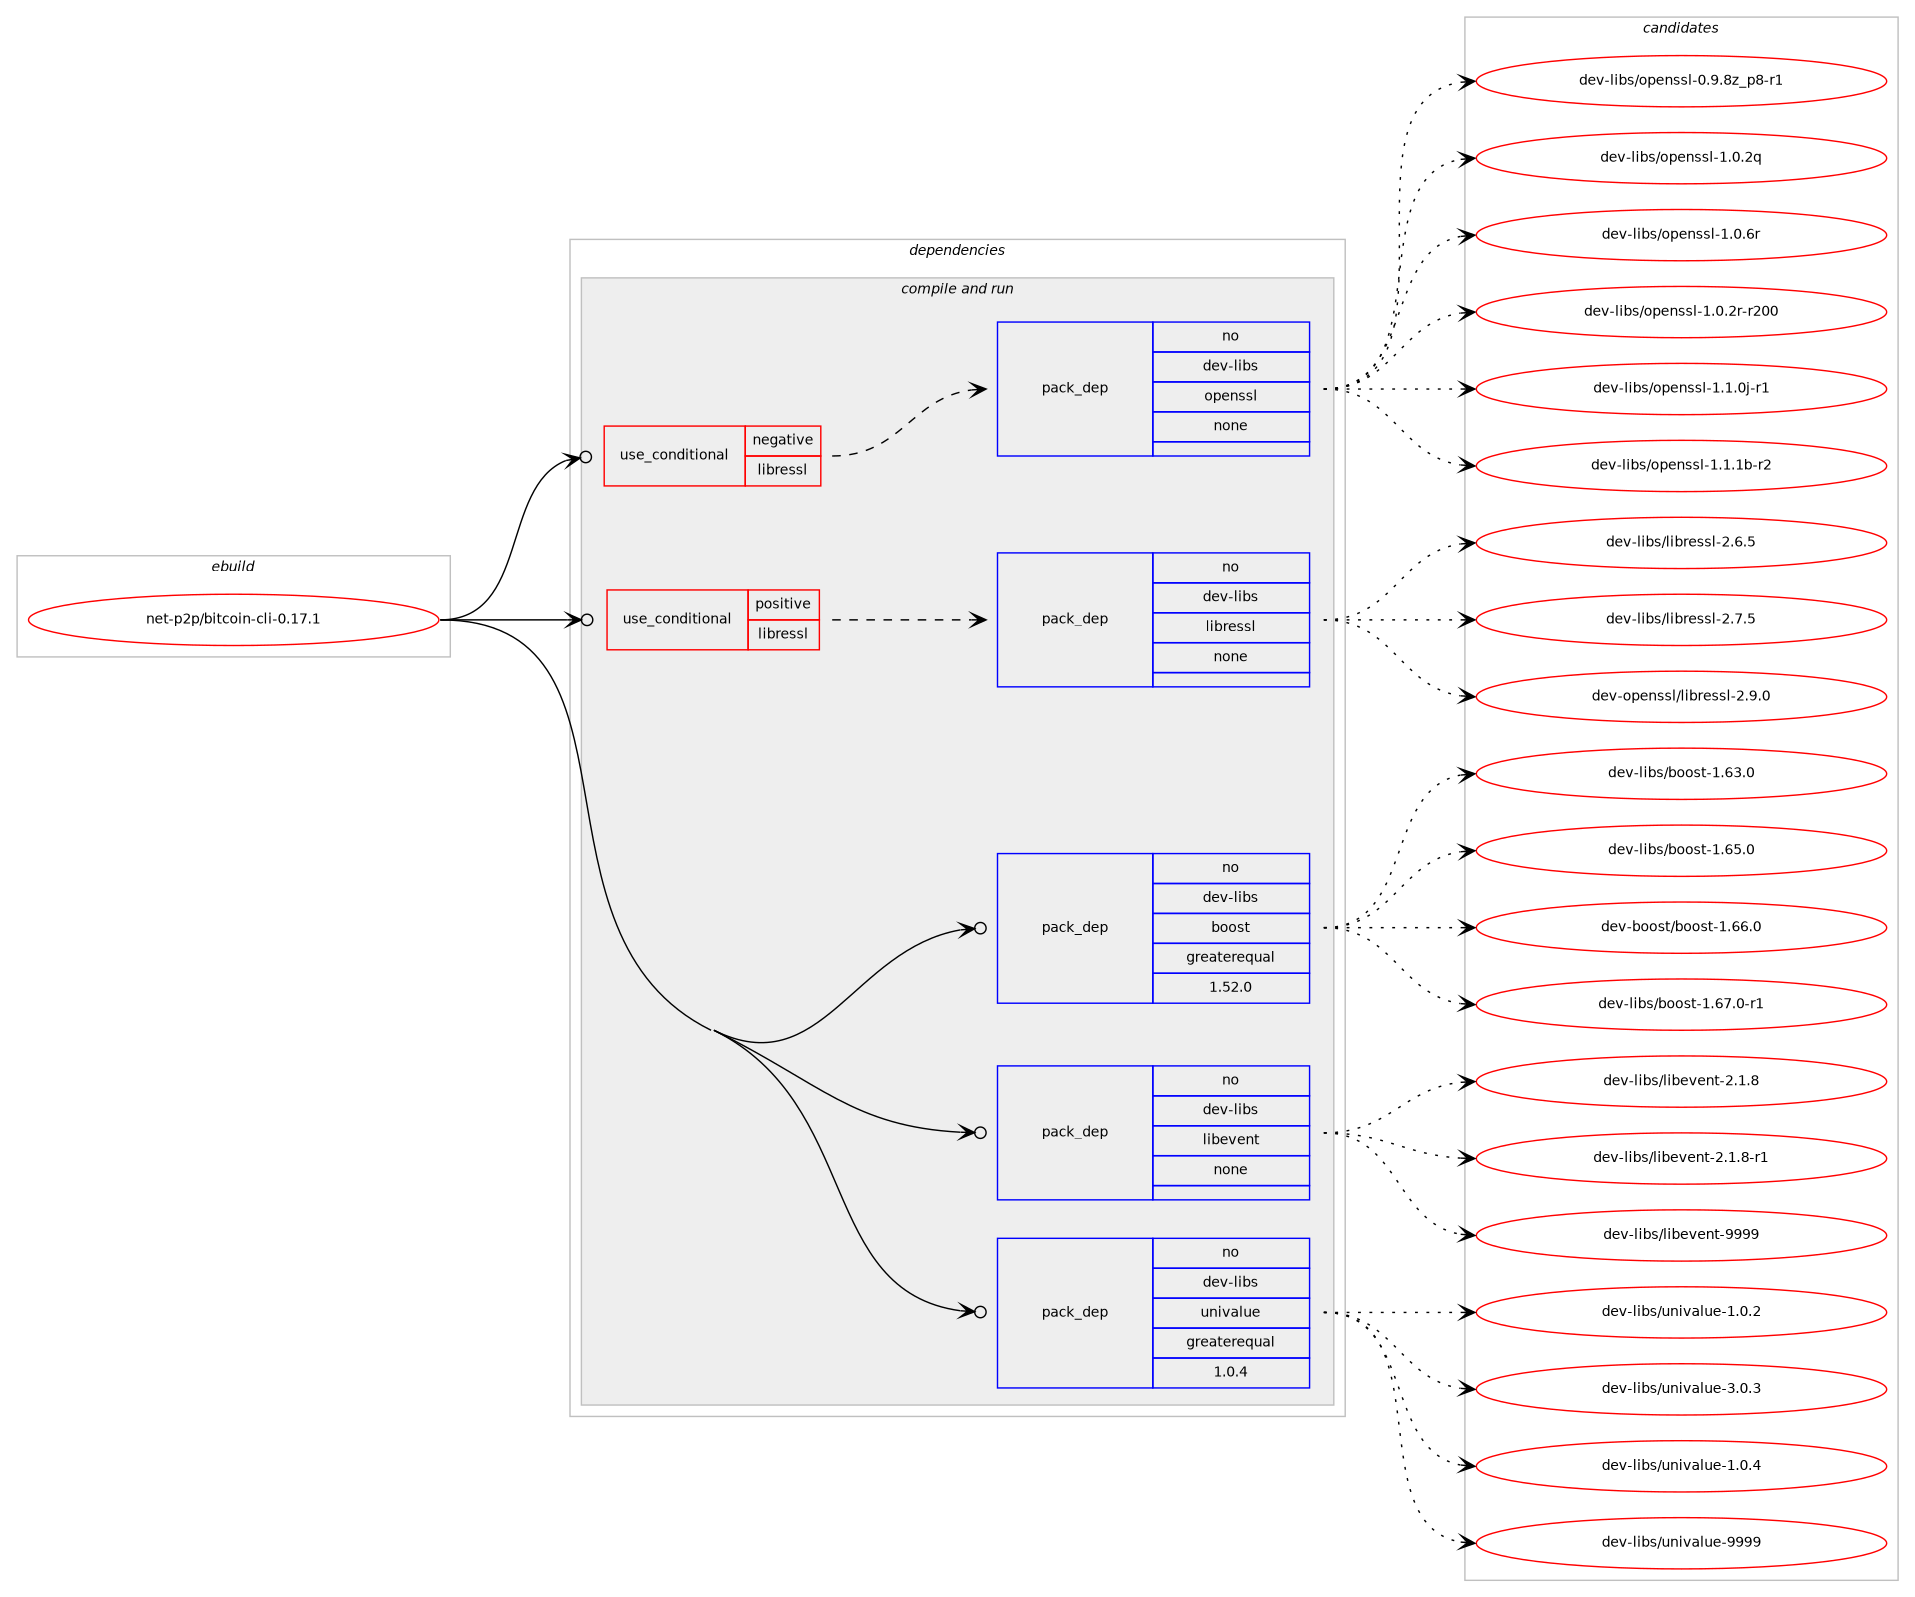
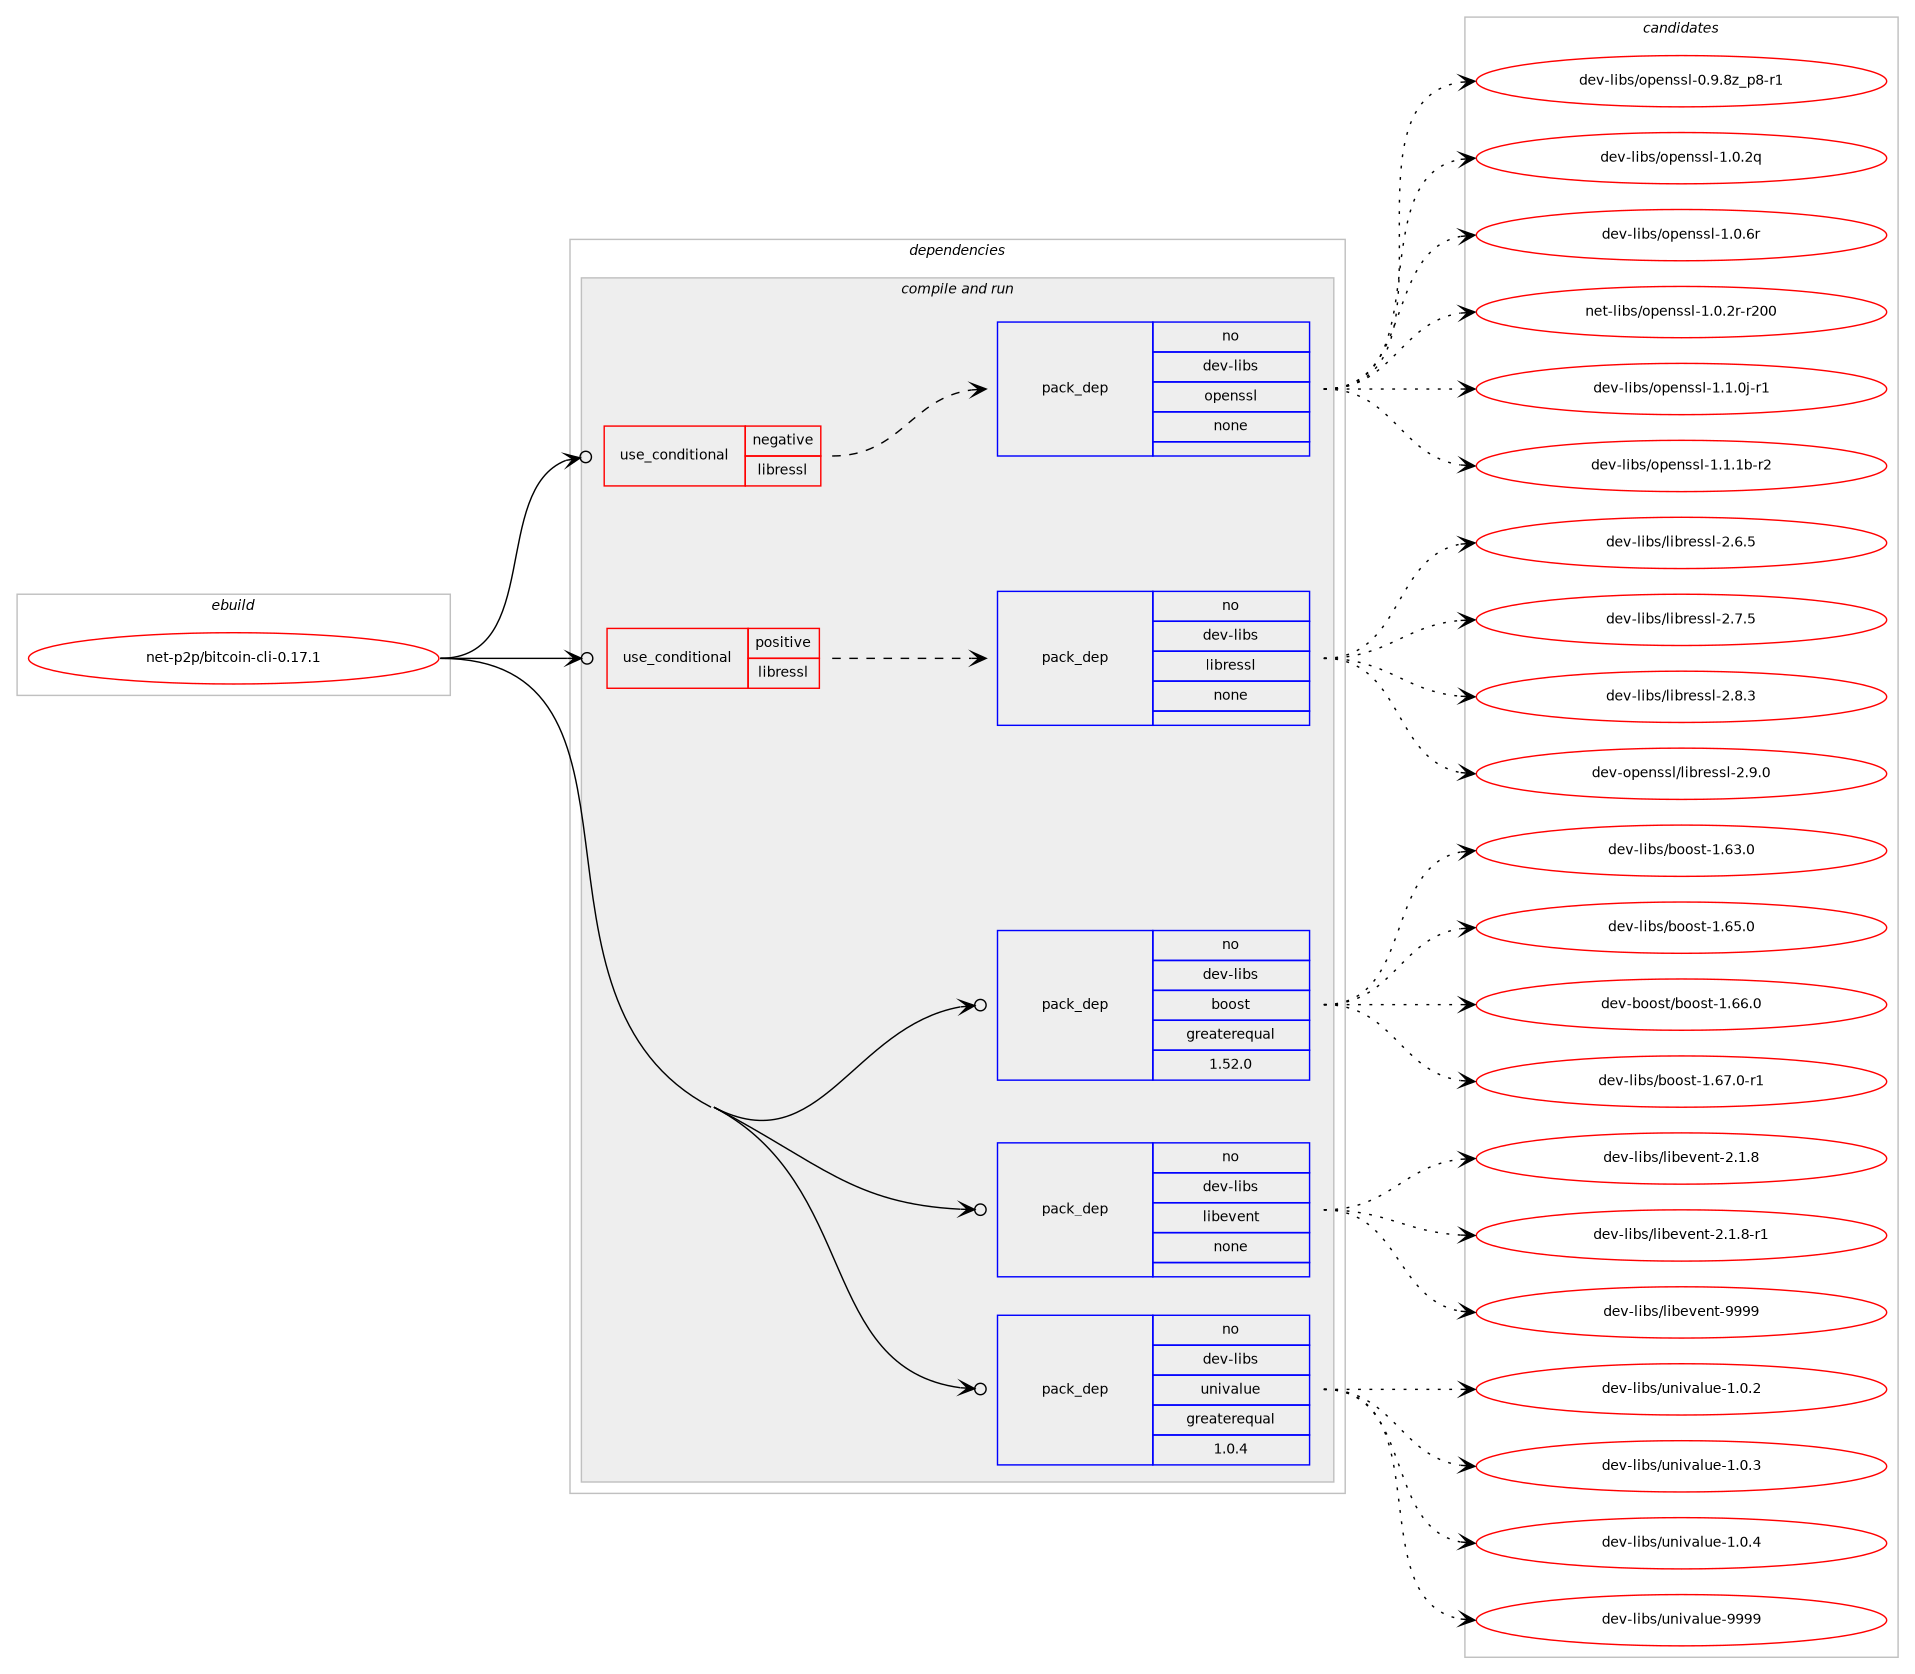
(1681, 312) -> (1681, 312)
none -> (1681, 697)
(1681, 1389) -> (1681, 1466)
